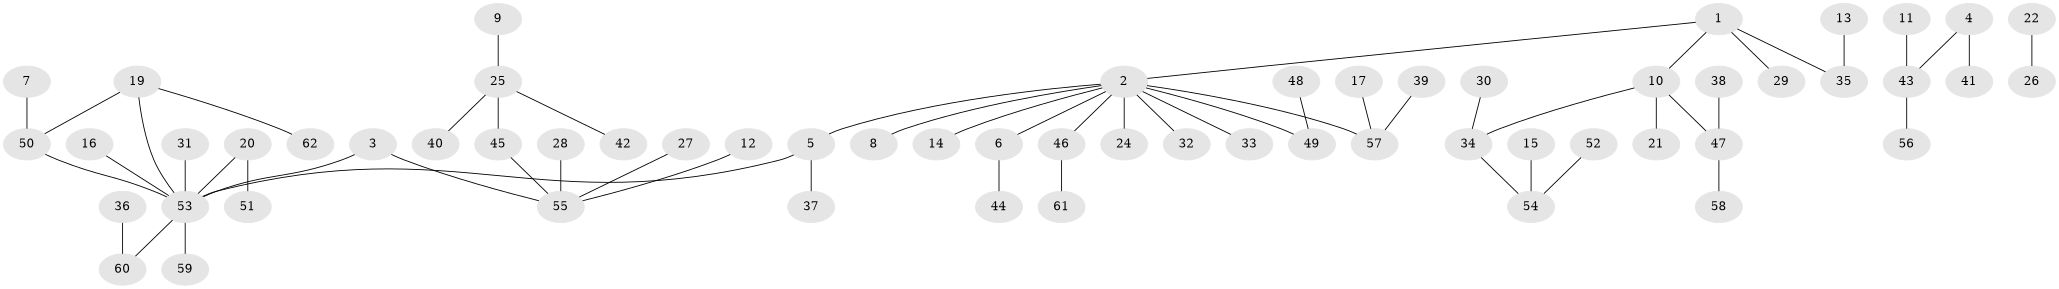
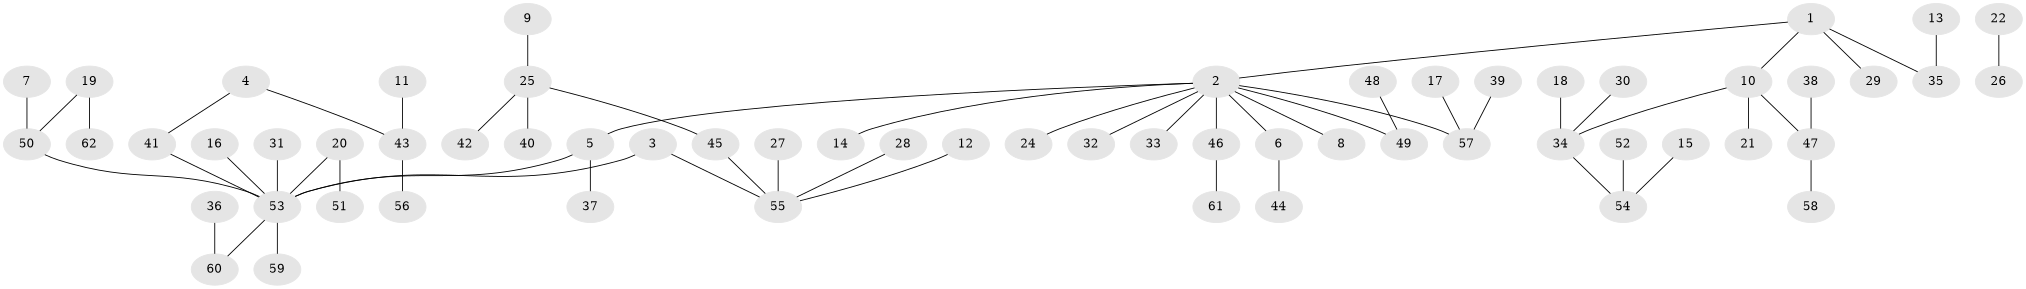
none -> (1561, 82)
(149, 148) -> (215, 176)
